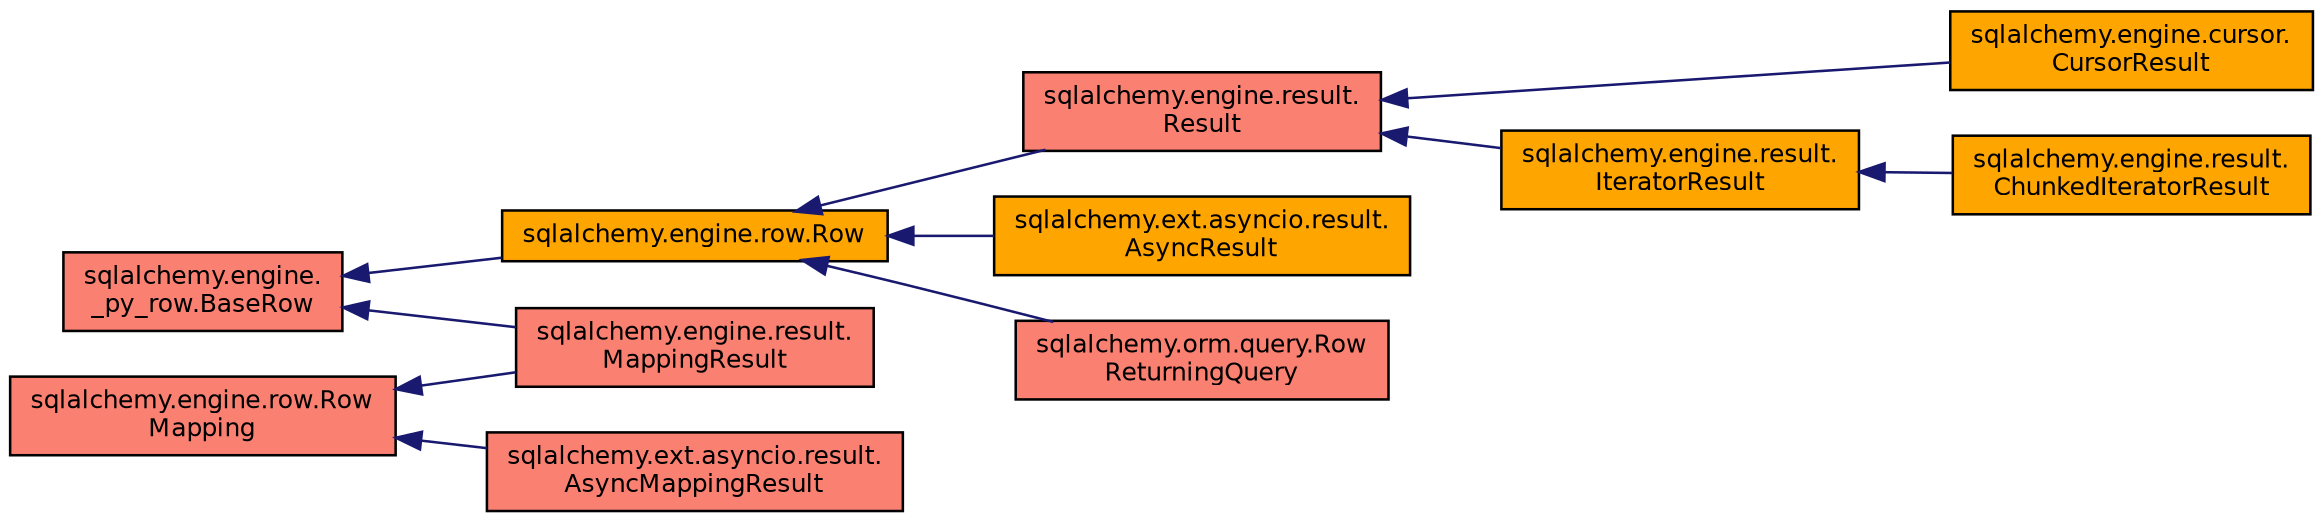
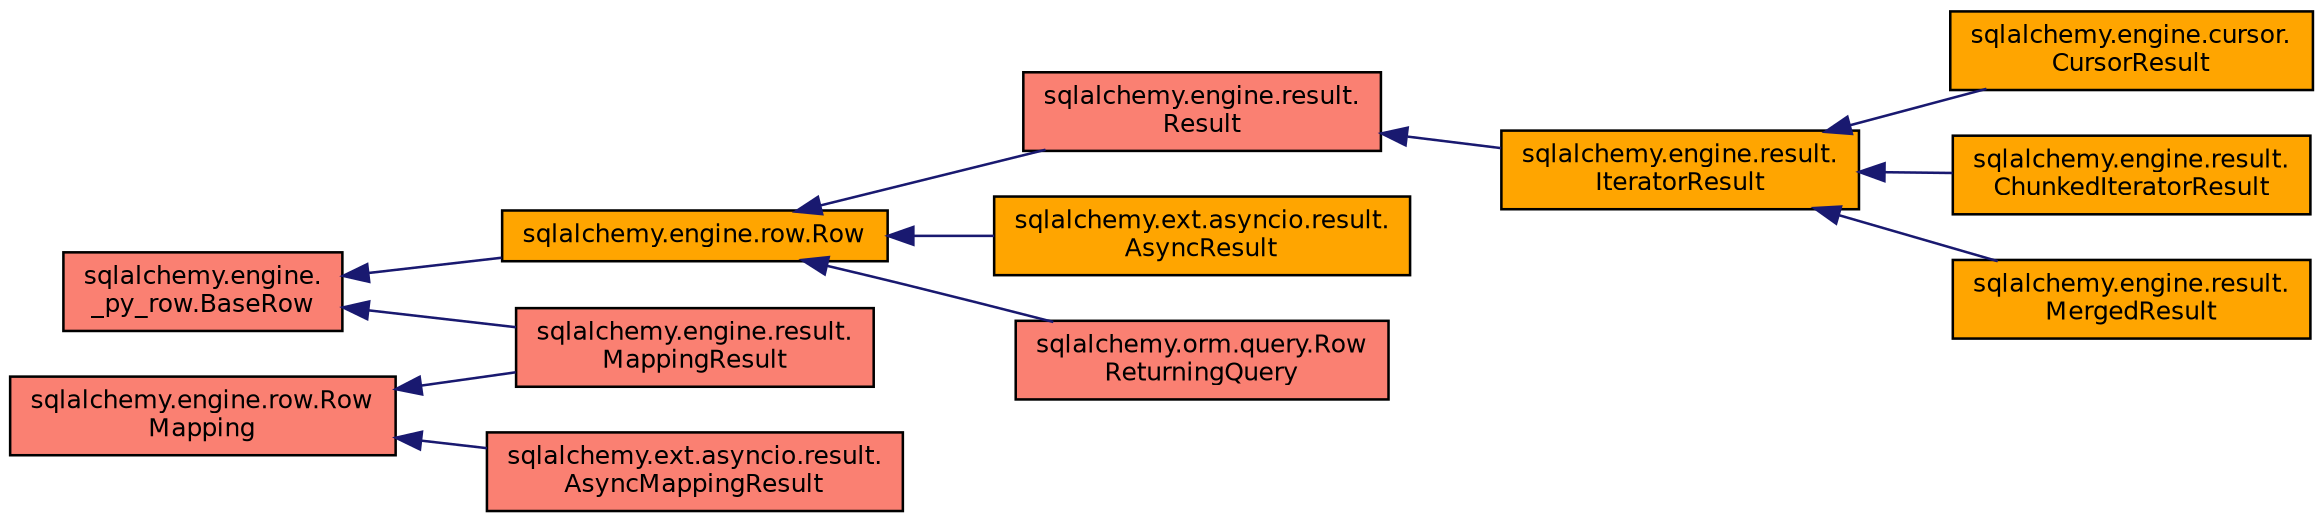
(1679, 80) -> (1918, 107)
none -> (2132, 299)
